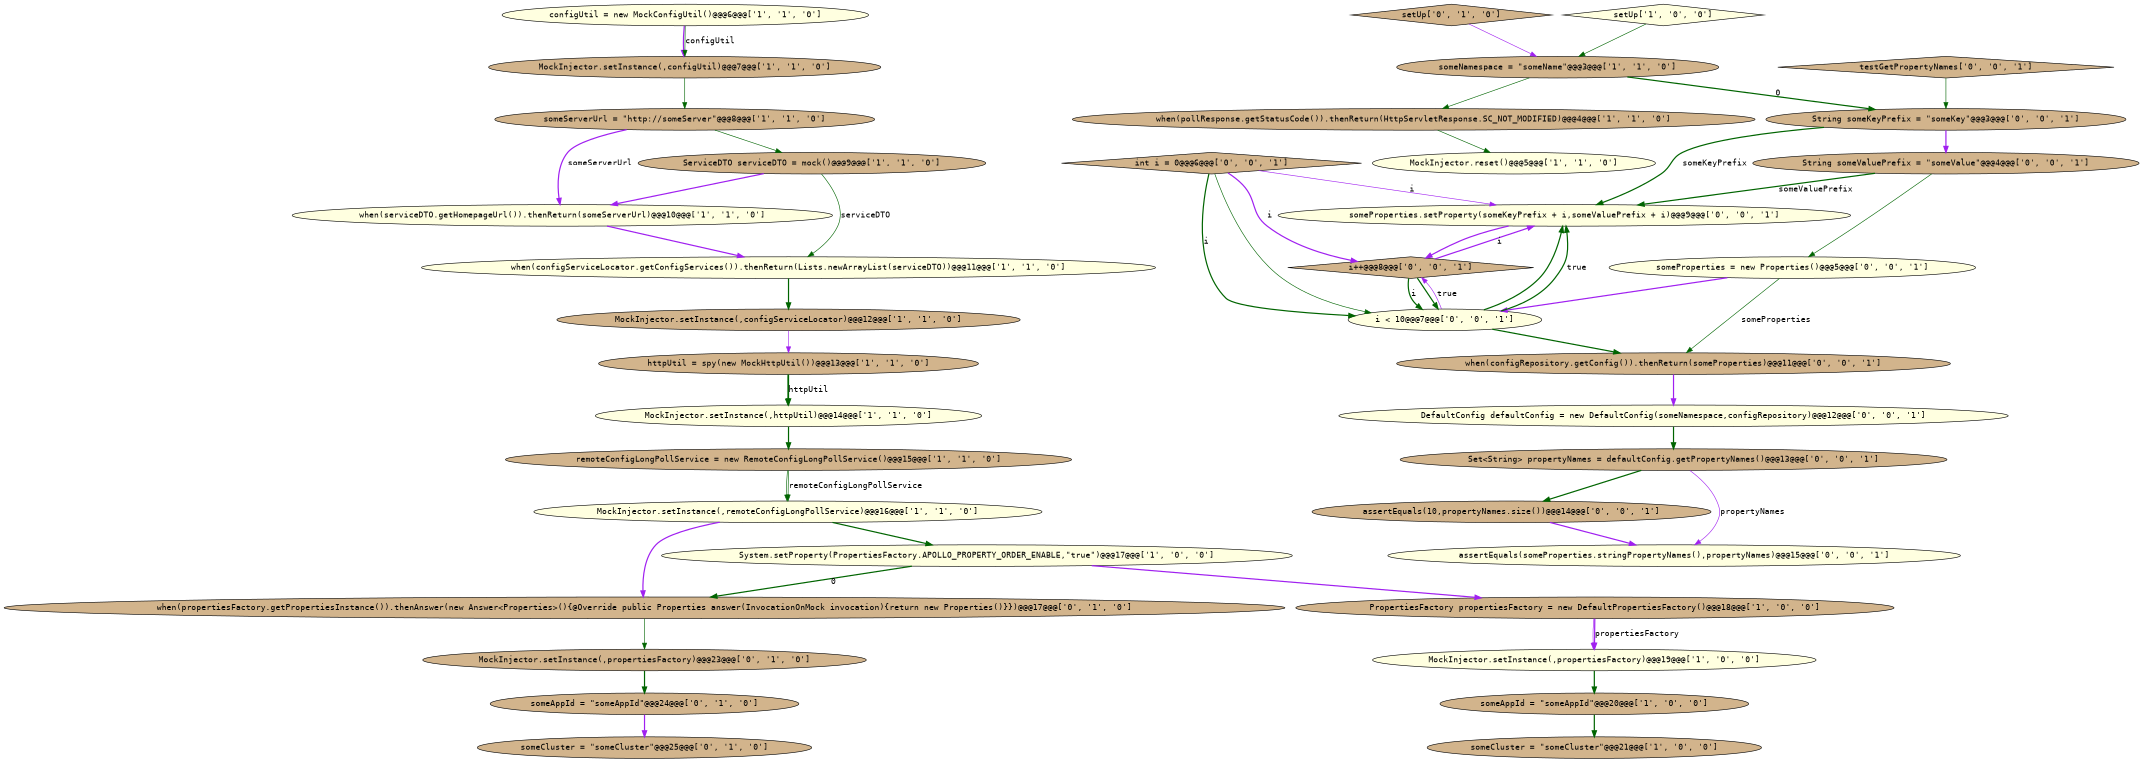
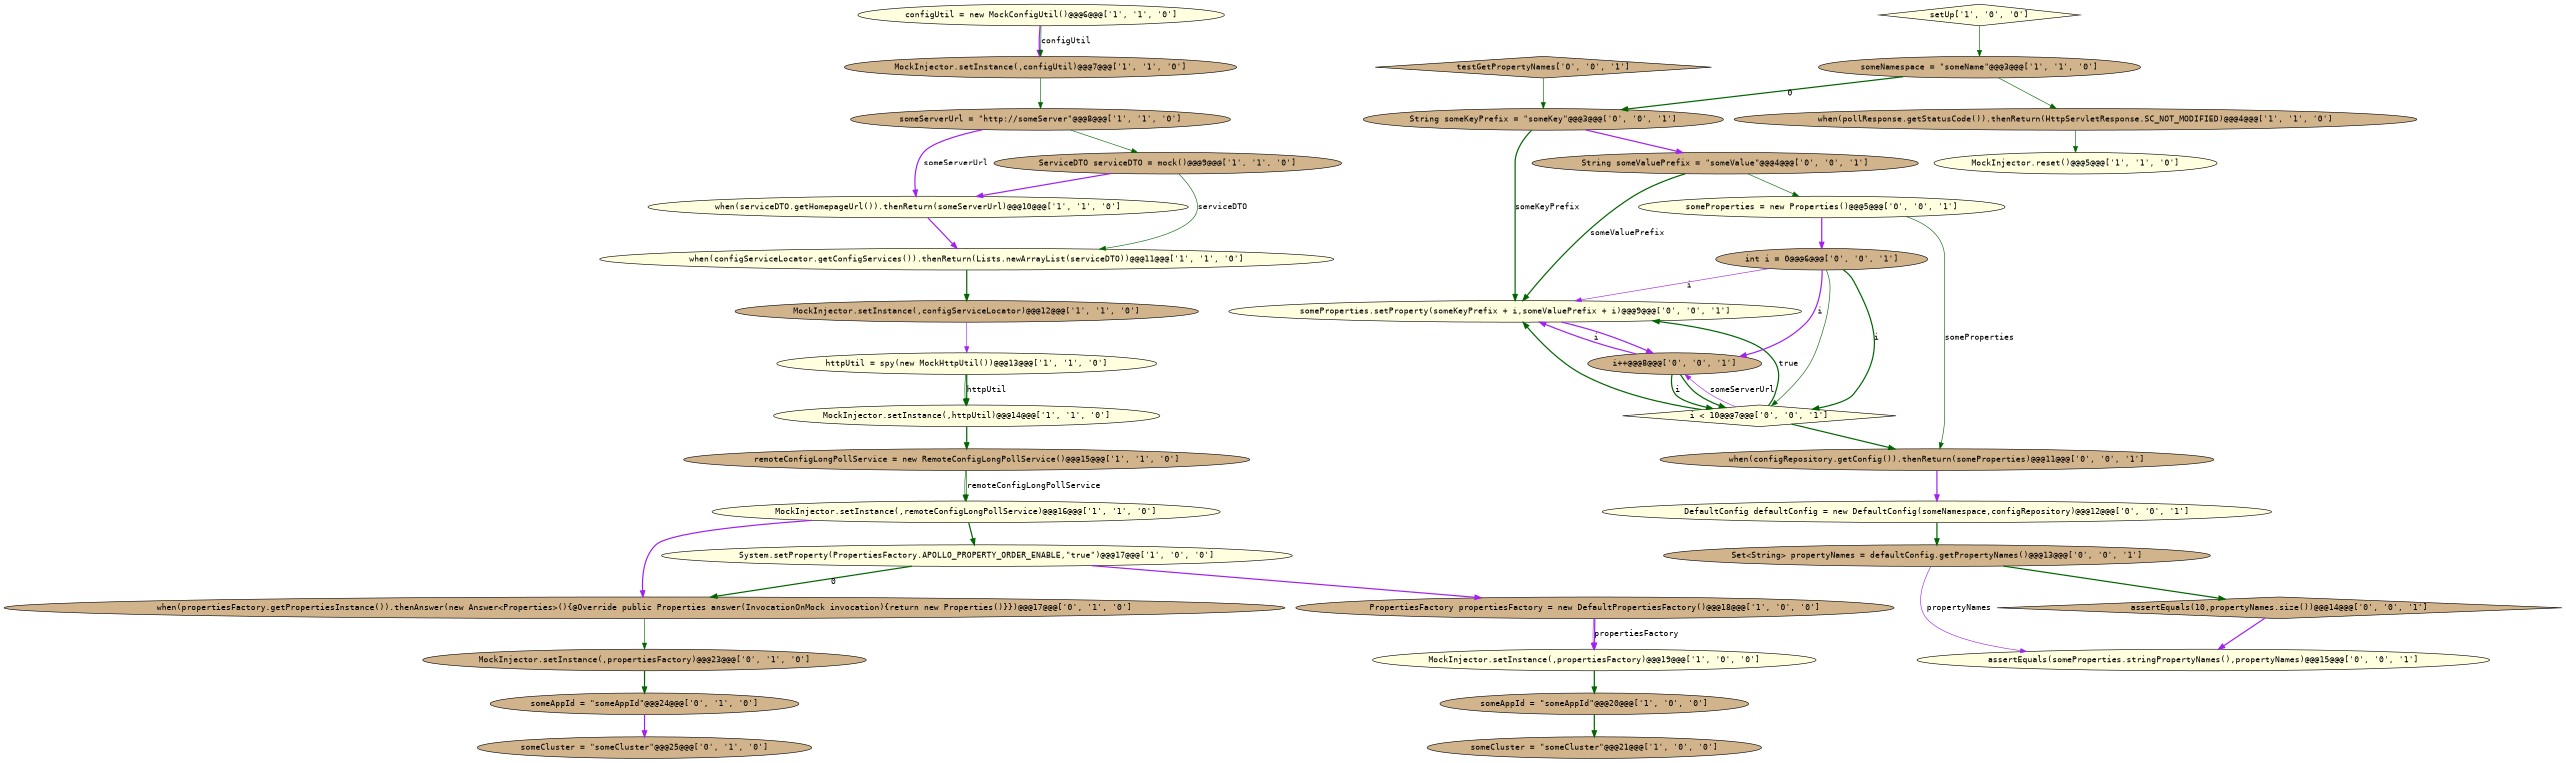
(1452, 15) -> none
(1212, 163) -> (1822, 259)
(1411, 268) -> (1675, 364)
(1447, 294) -> (1743, 390)
(1617, 294) -> (1822, 230)
(1445, 320) -> (1759, 416)
(789, 364) -> (967, 364)
(1512, 512) -> (2280, 608)
